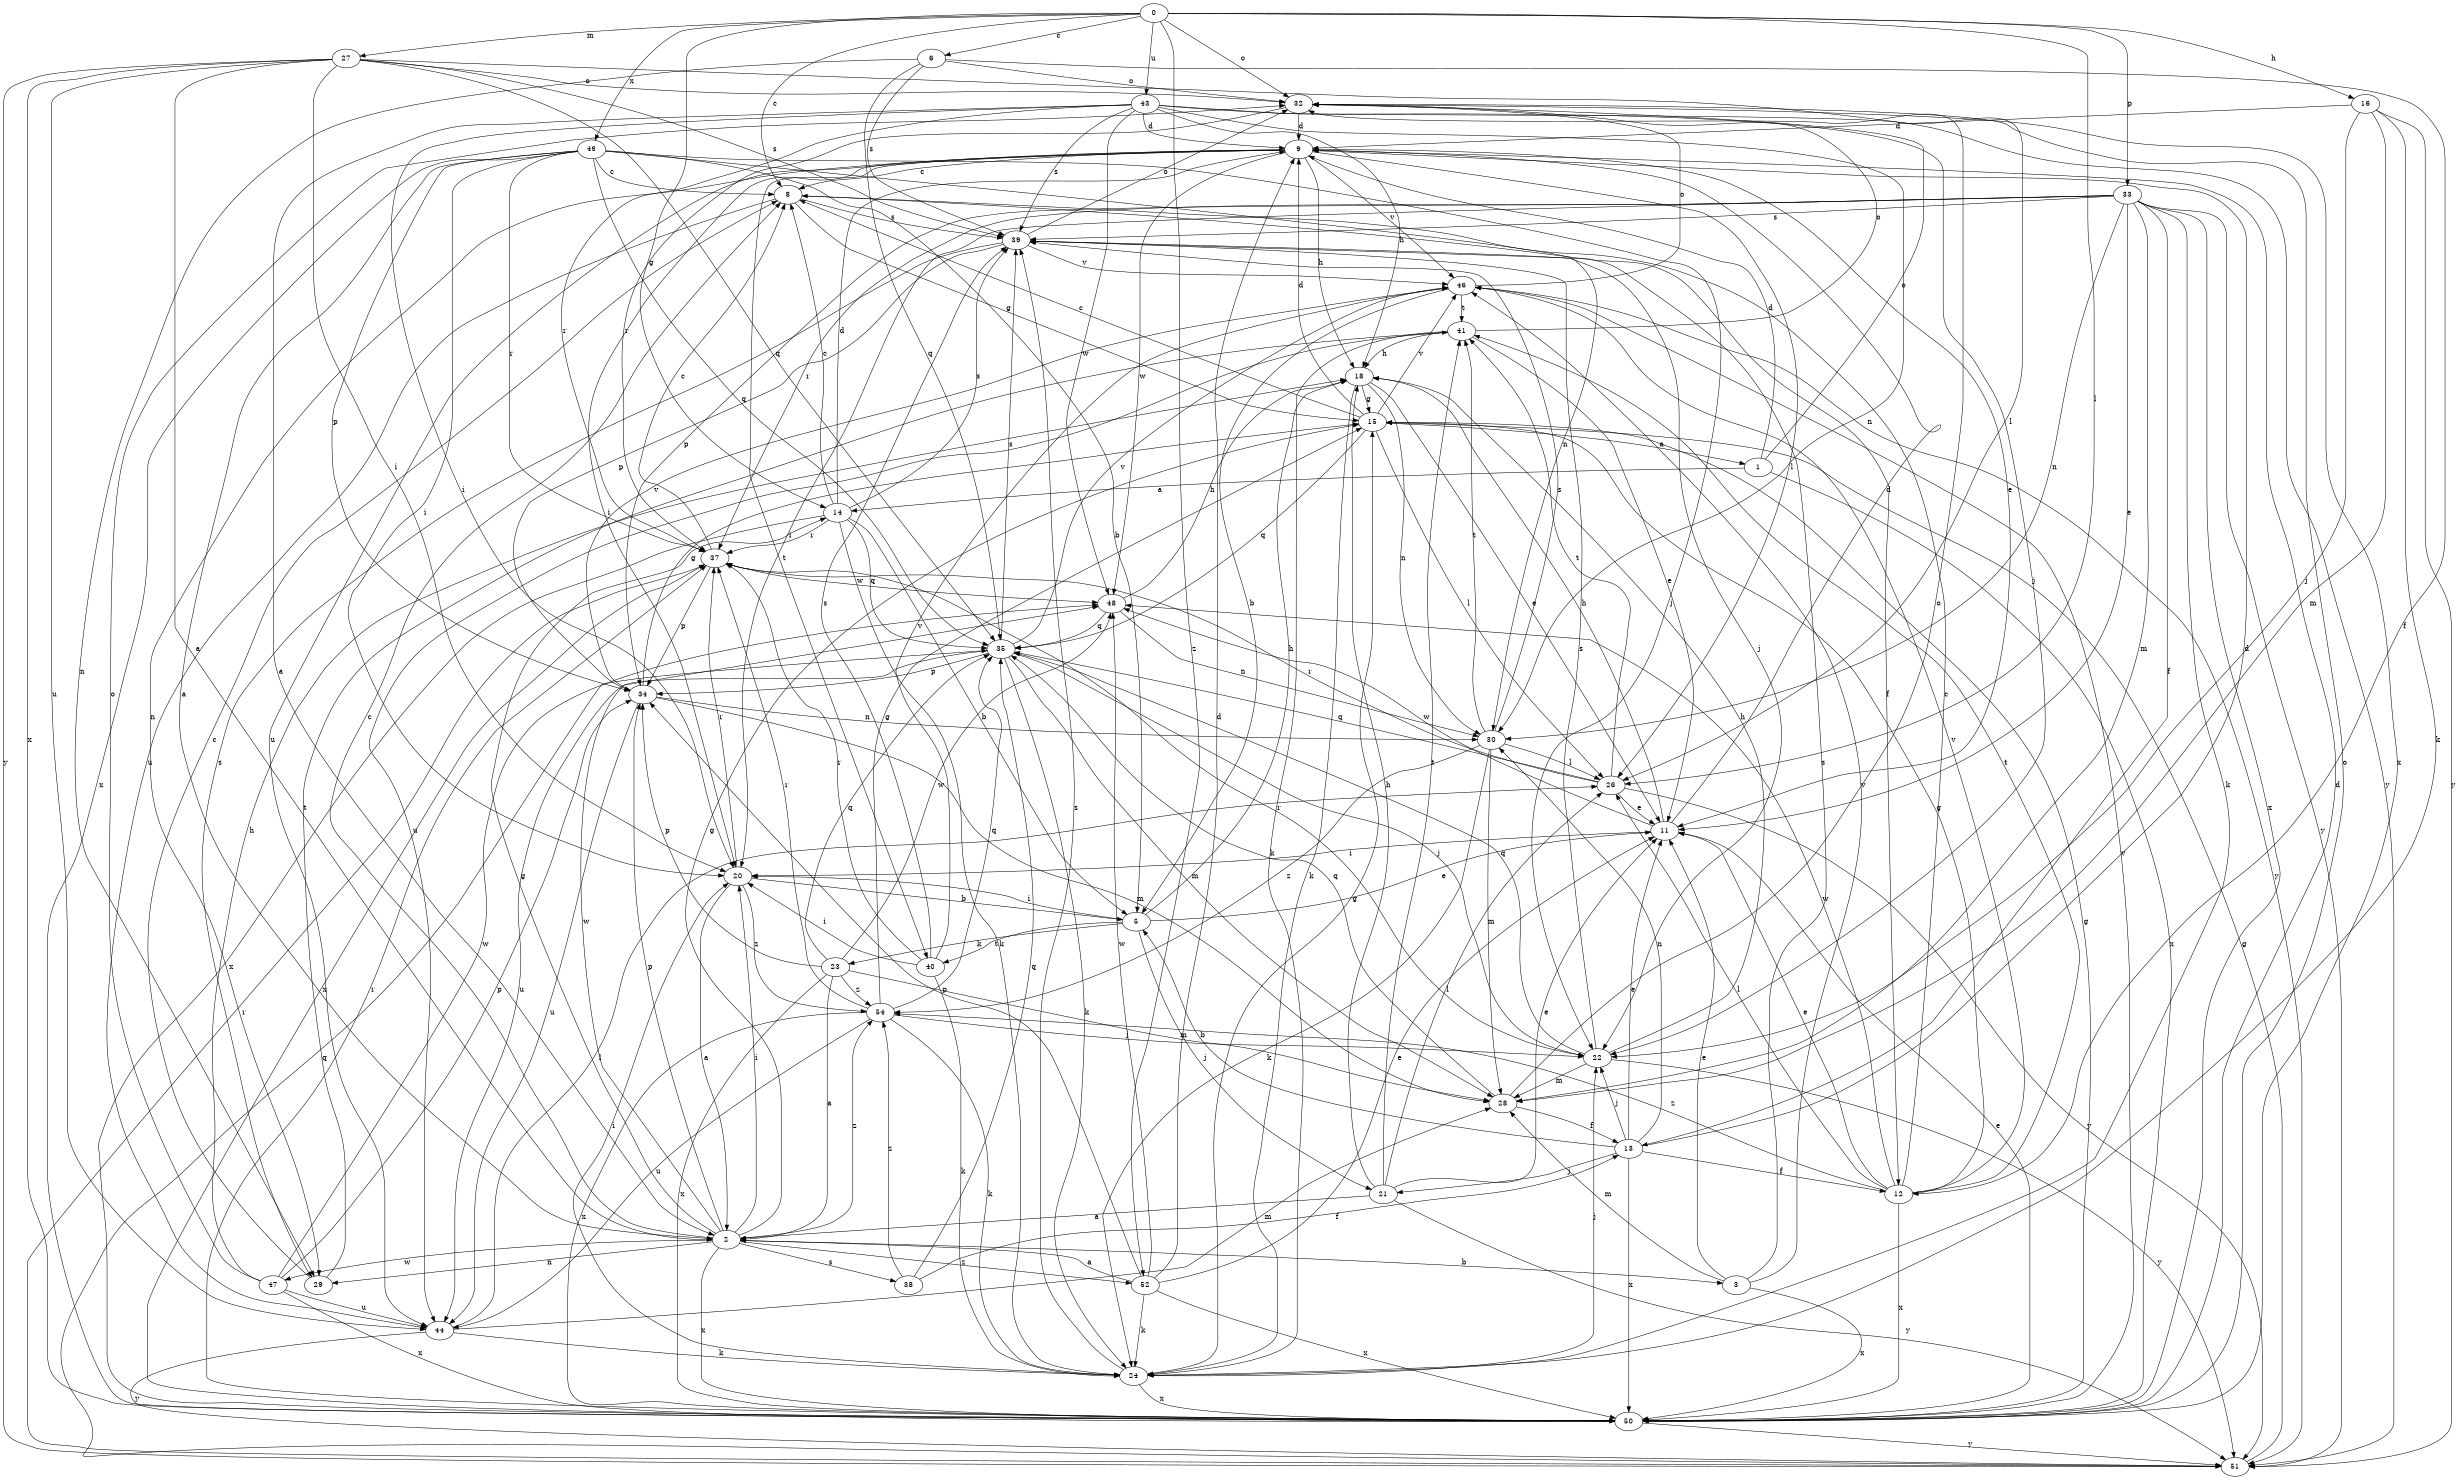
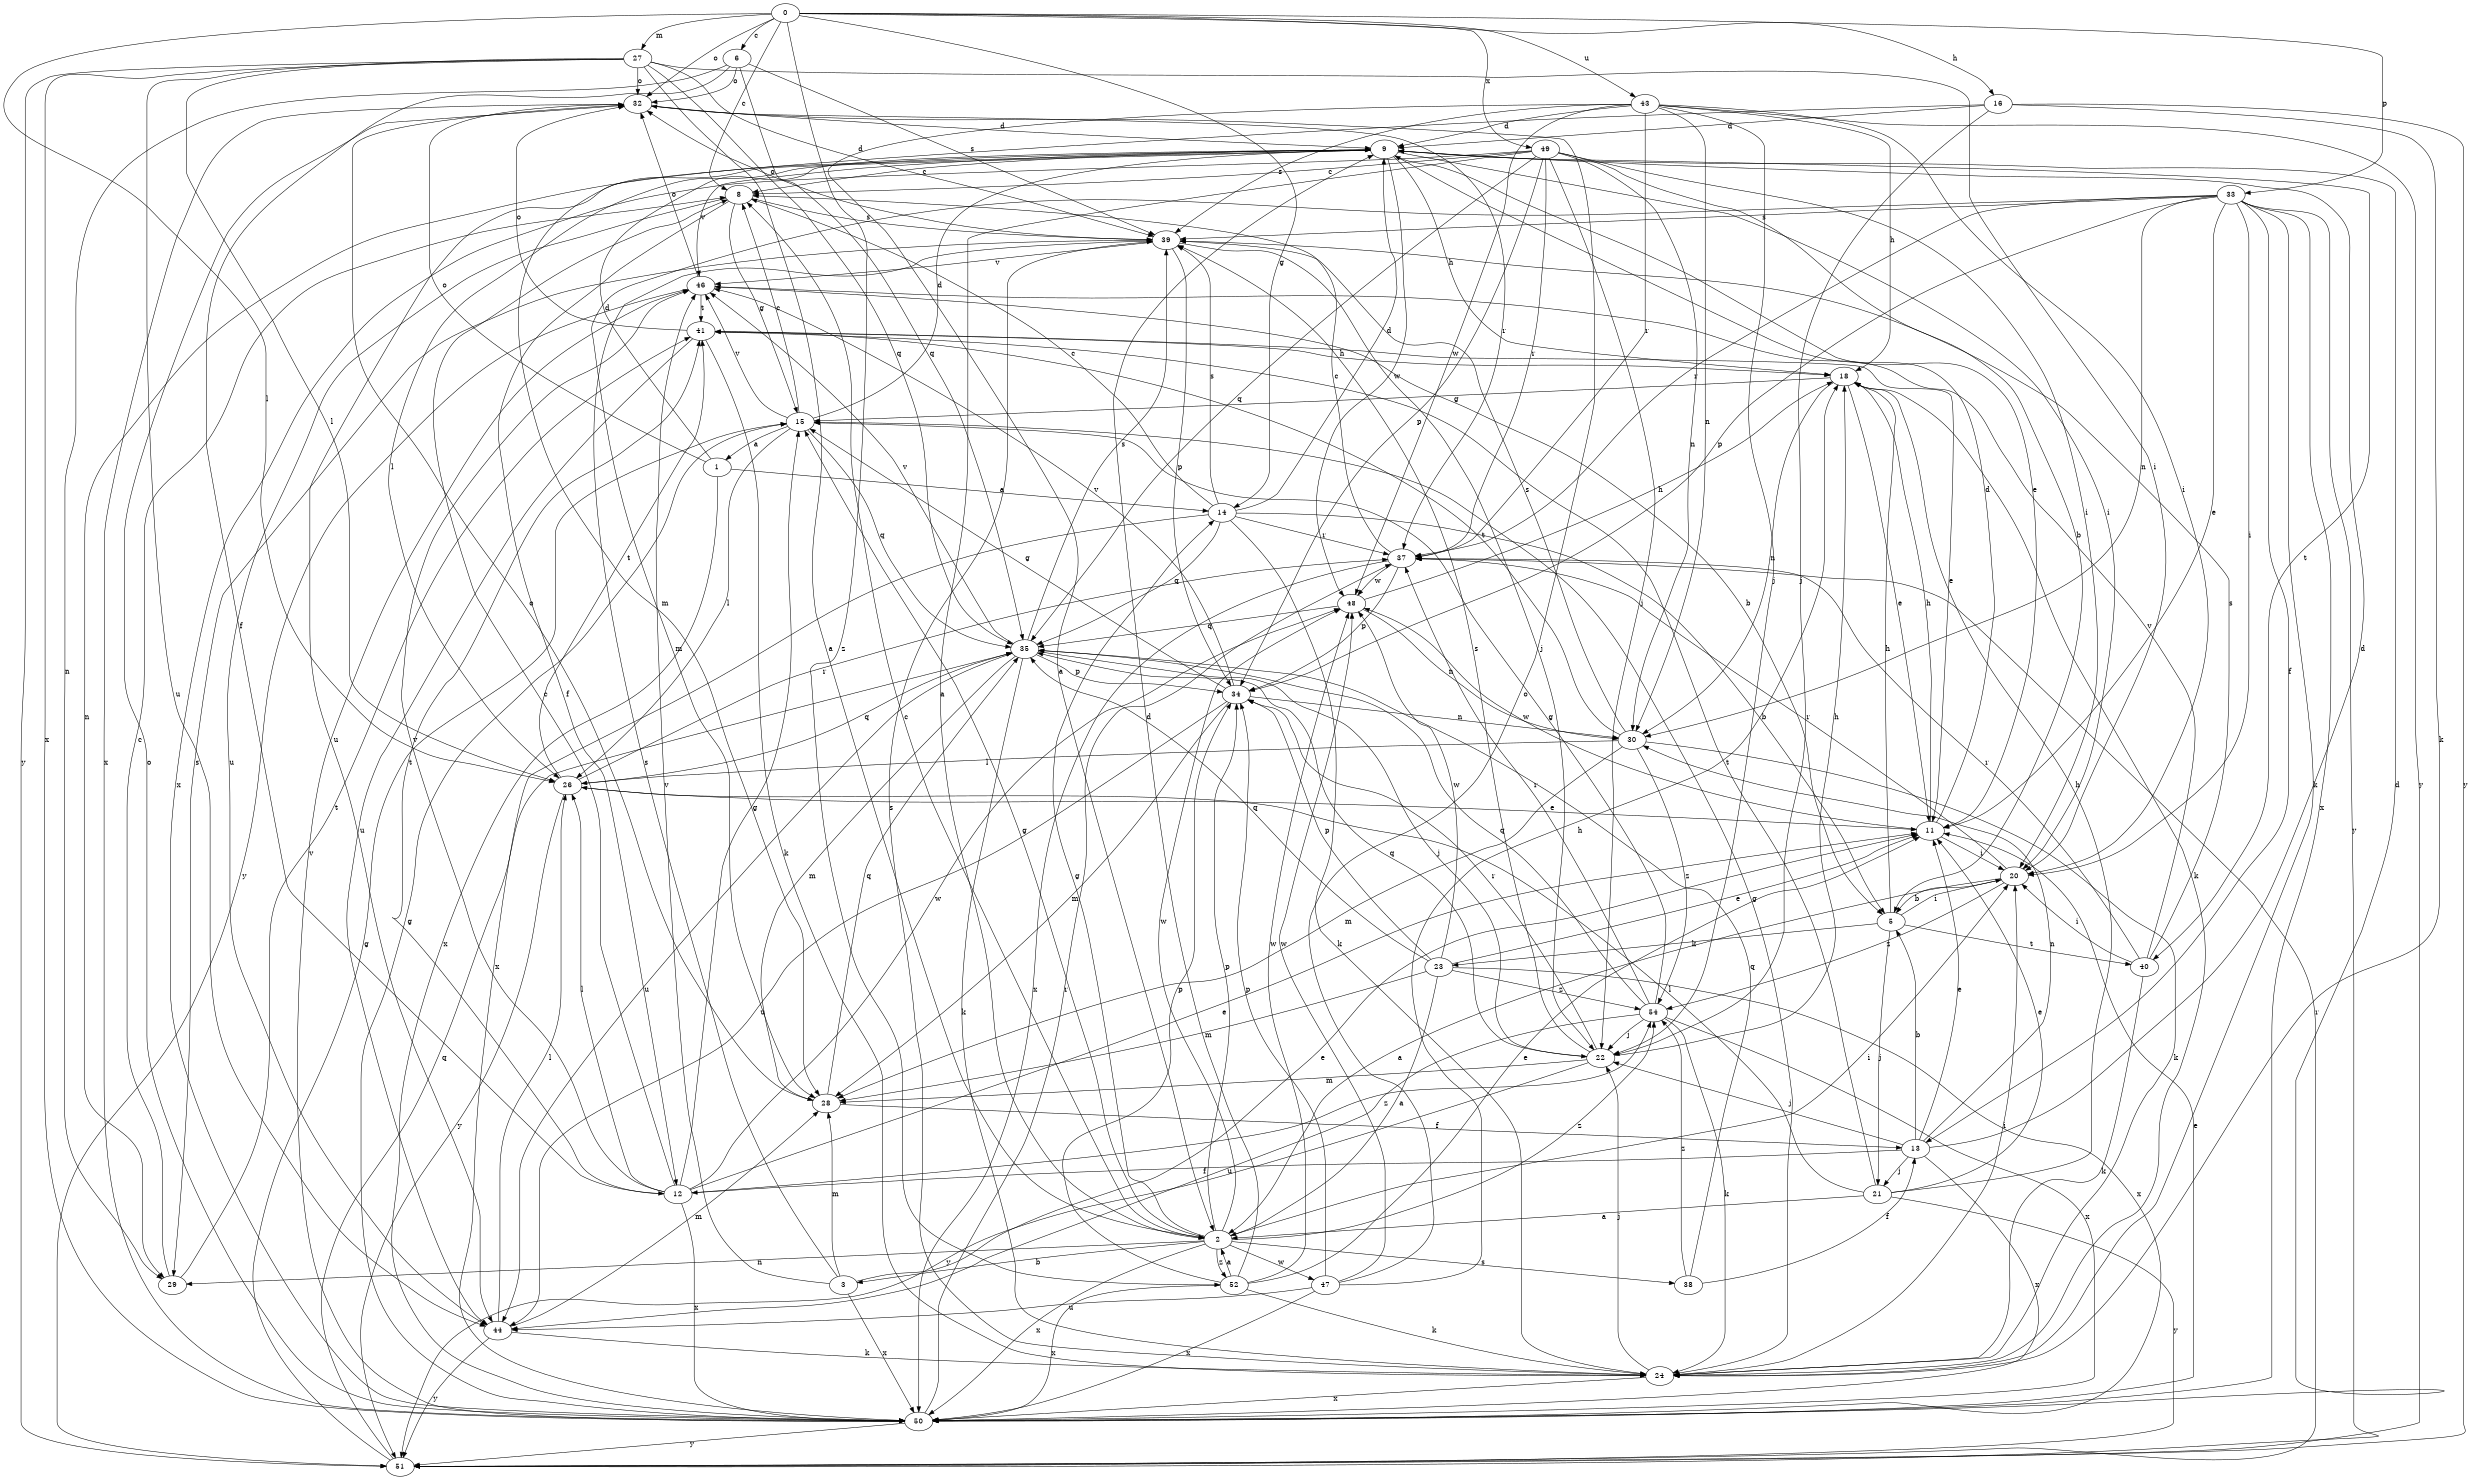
(775, 149) -> (861, 149)
(1188, 758) -> (1451, 842)
(1399, 883) -> (1673, 912)
